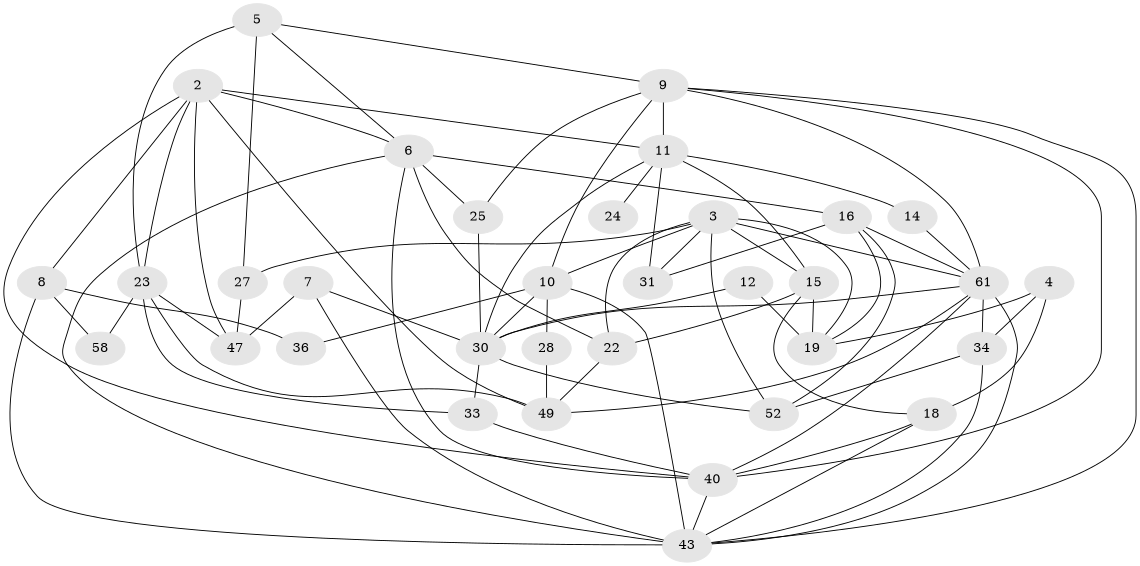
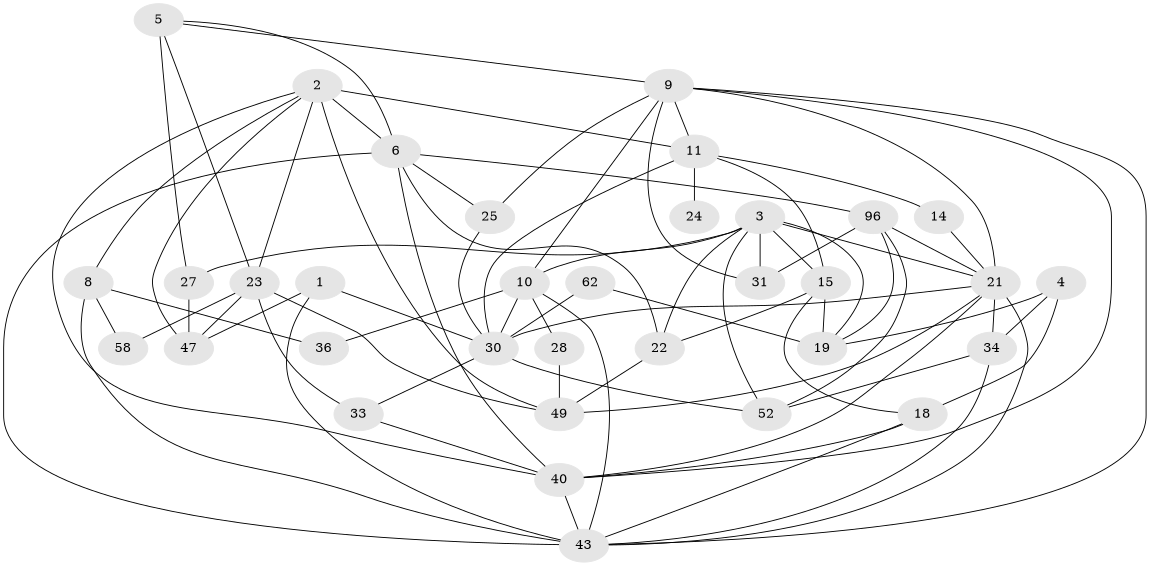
(656, 217) -> (653, 212)
(847, 217) -> (873, 217)
(308, 283) -> (320, 283)
(748, 283) -> (590, 283)
(984, 283) -> (996, 283)
